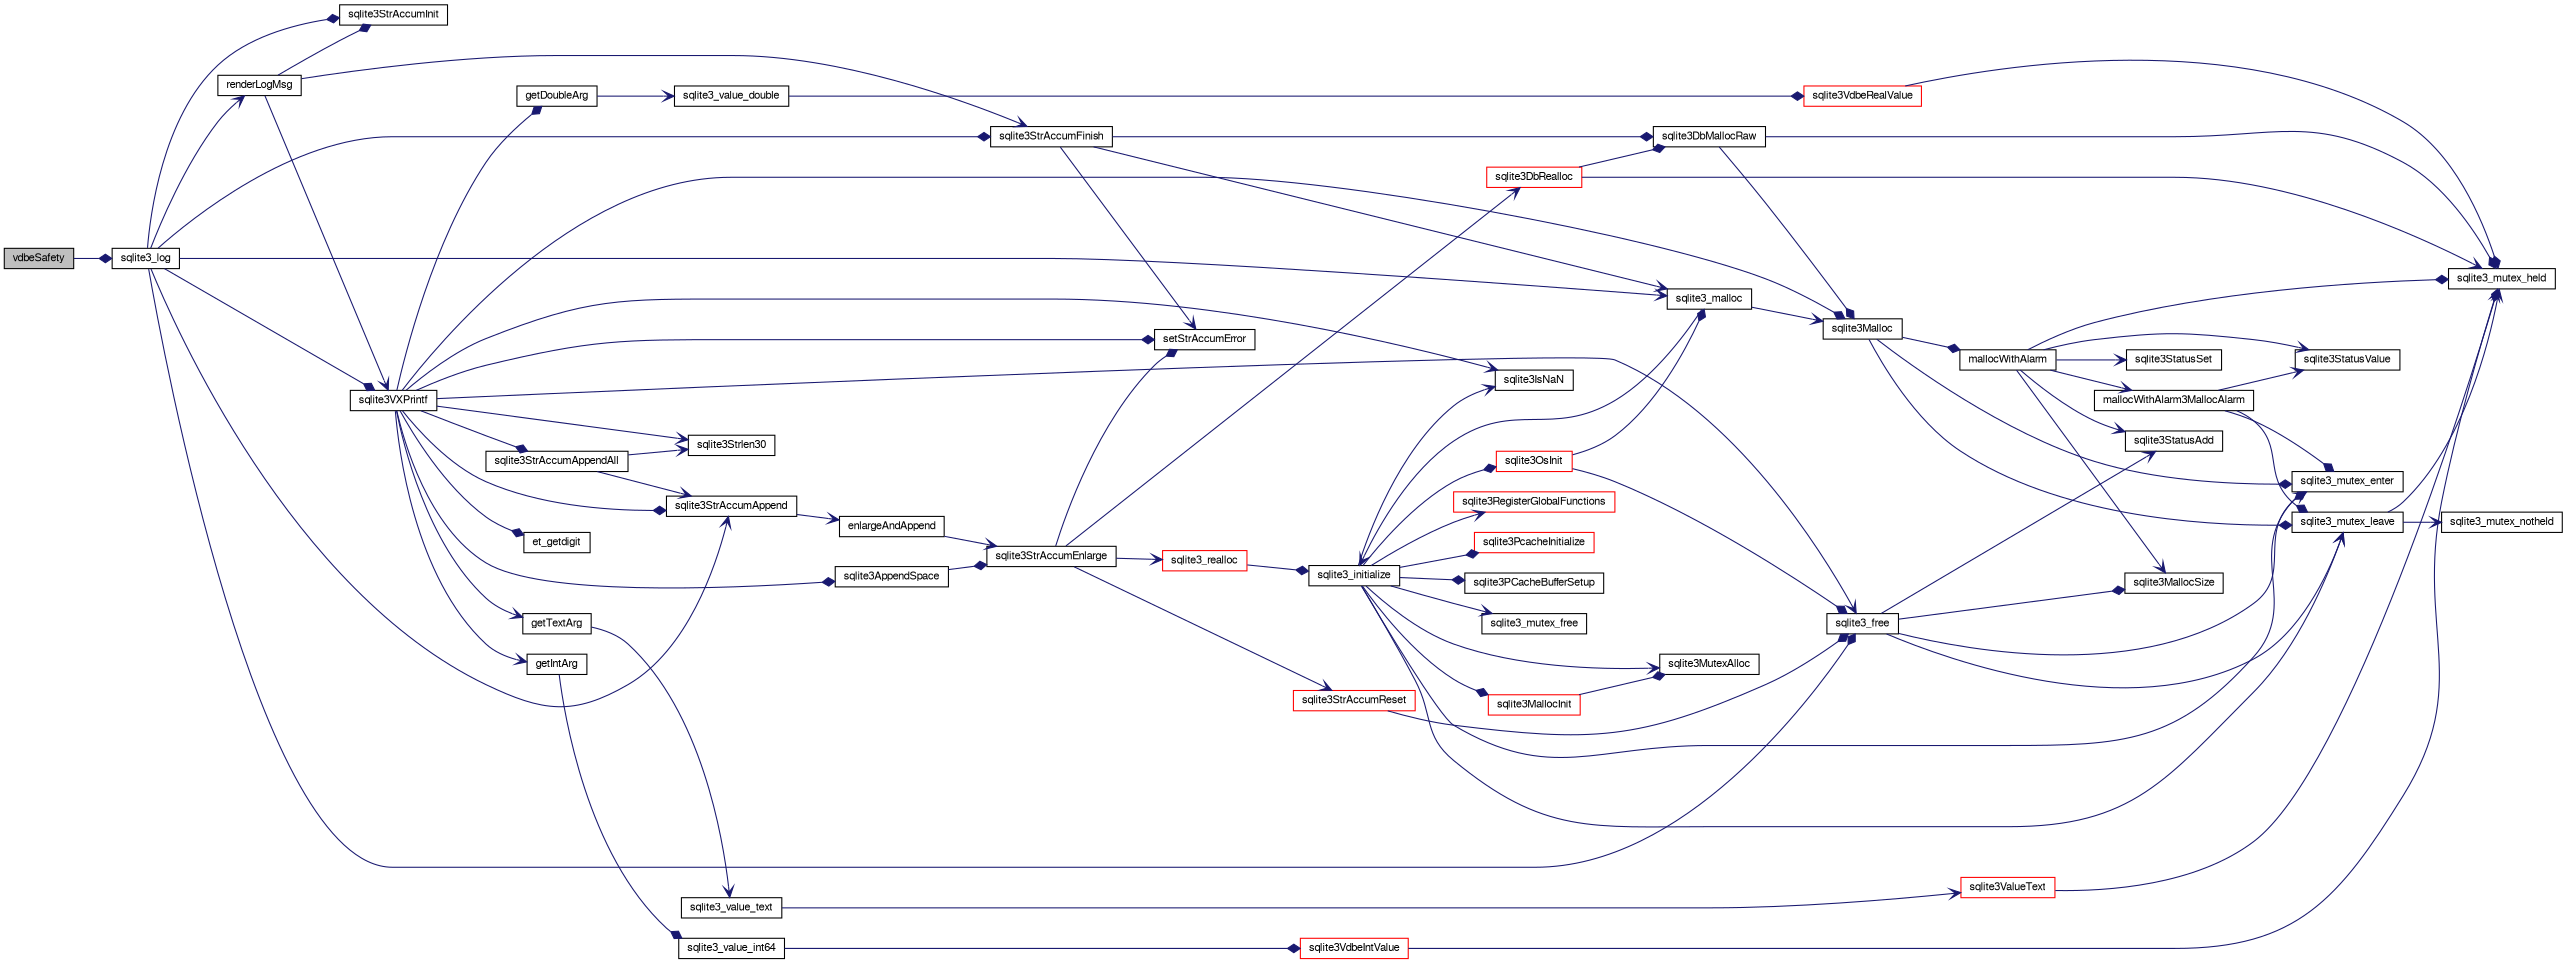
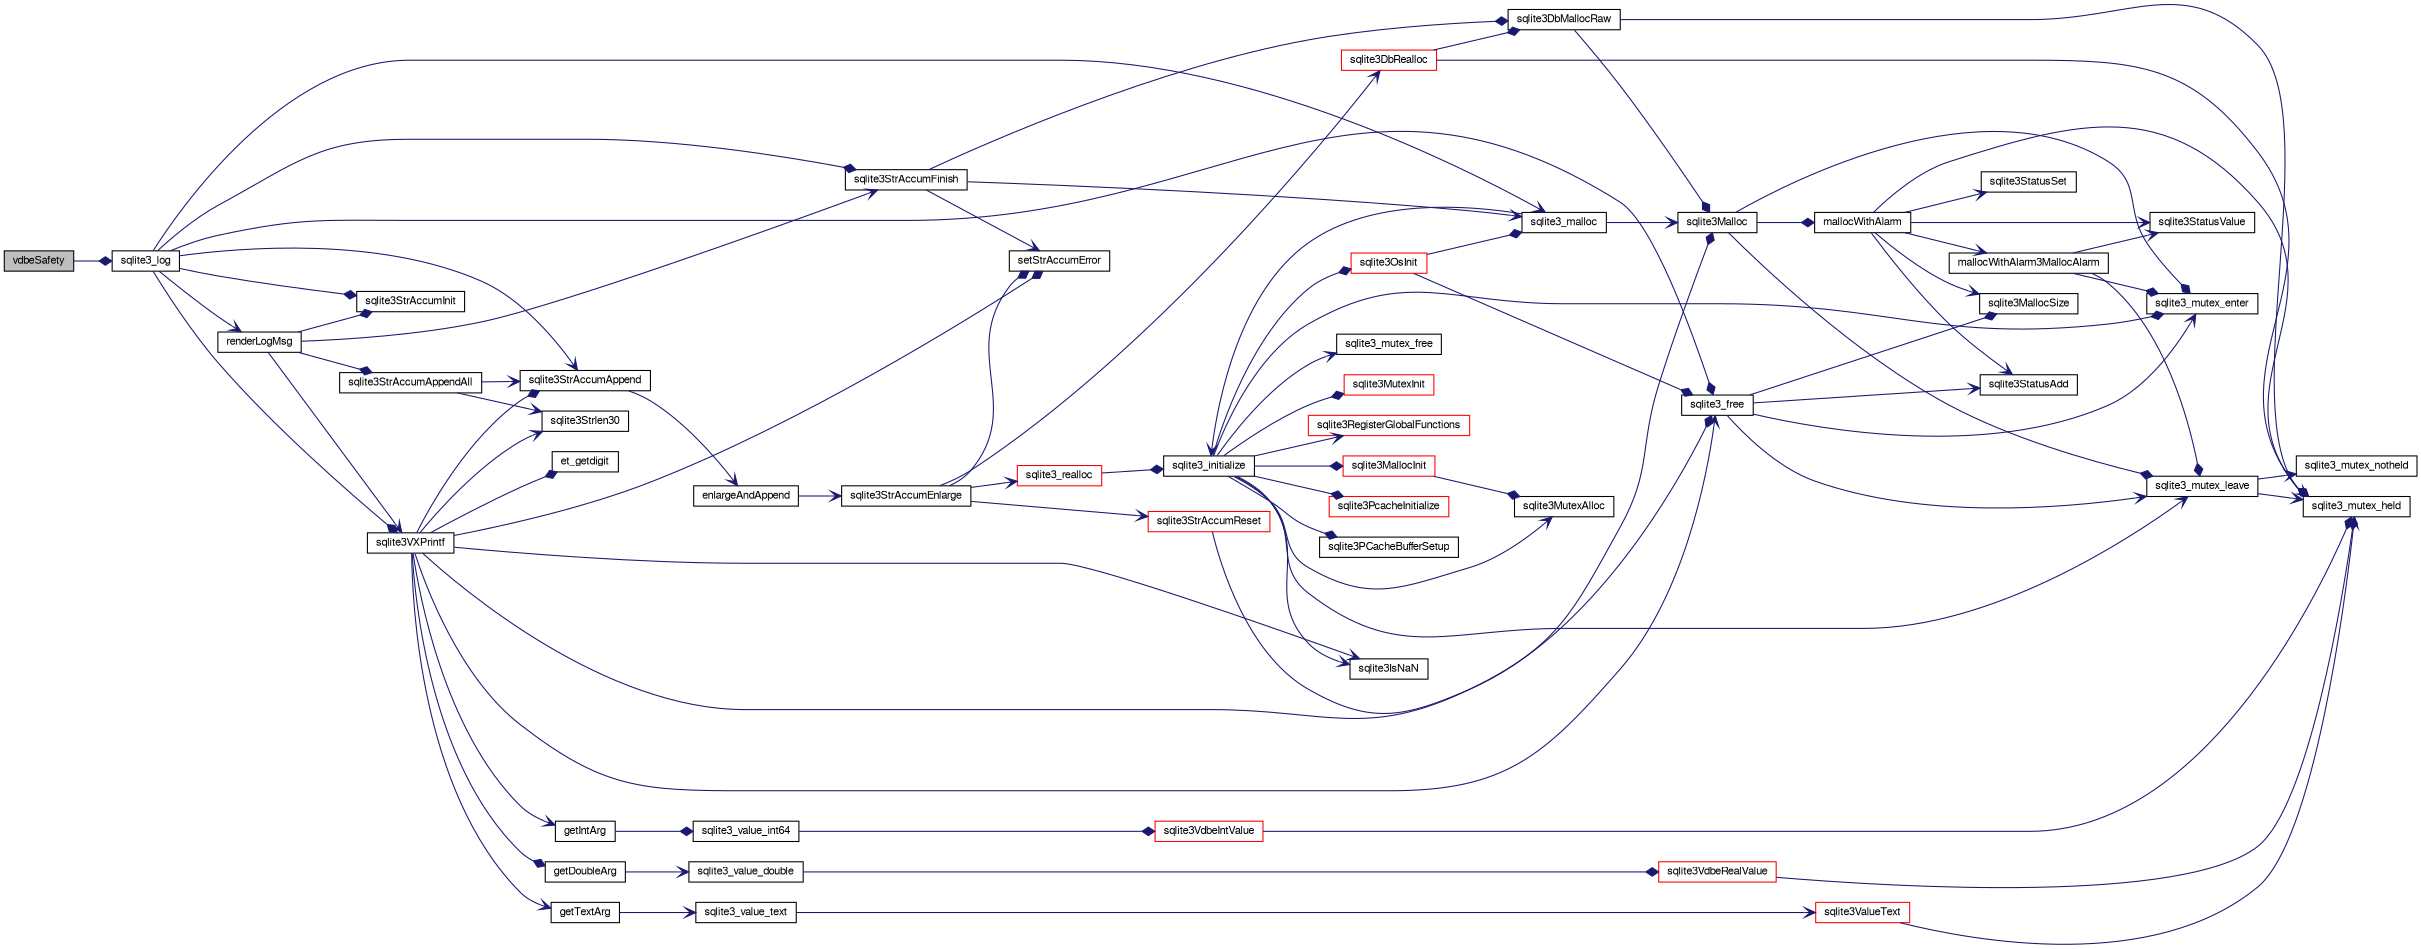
none -> (1389, 385)
(468, 429) -> (329, 361)
(892, 577) -> none
